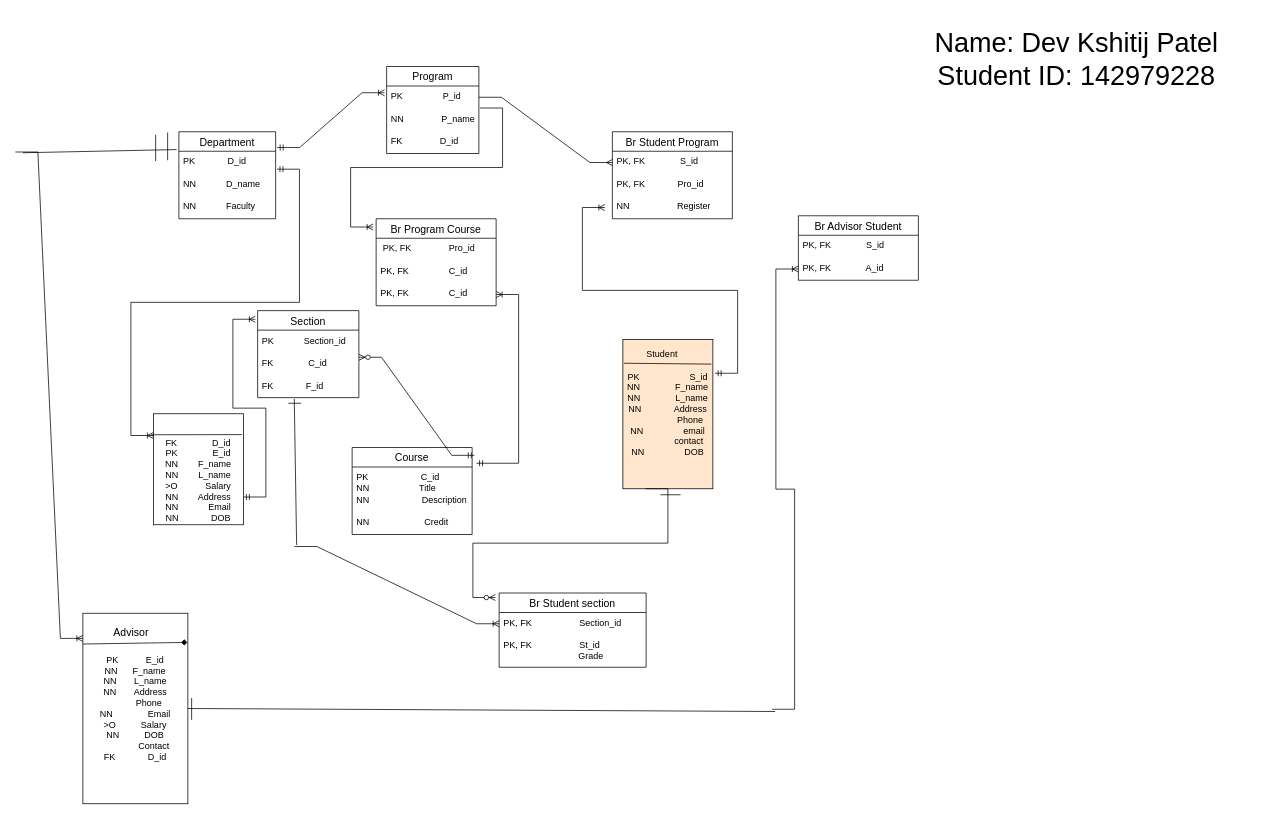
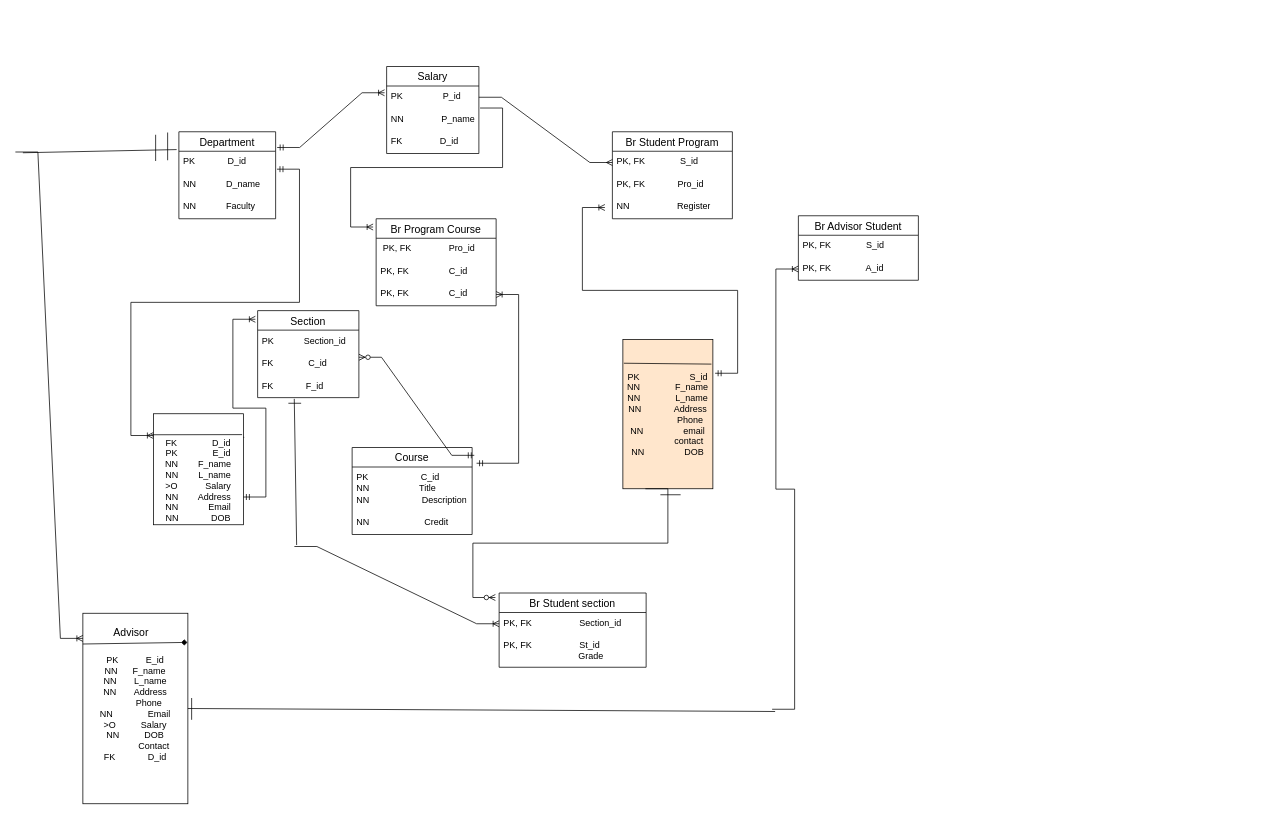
(1077, 59) -> none
(432, 77) -> (432, 77)
(662, 354) -> none
